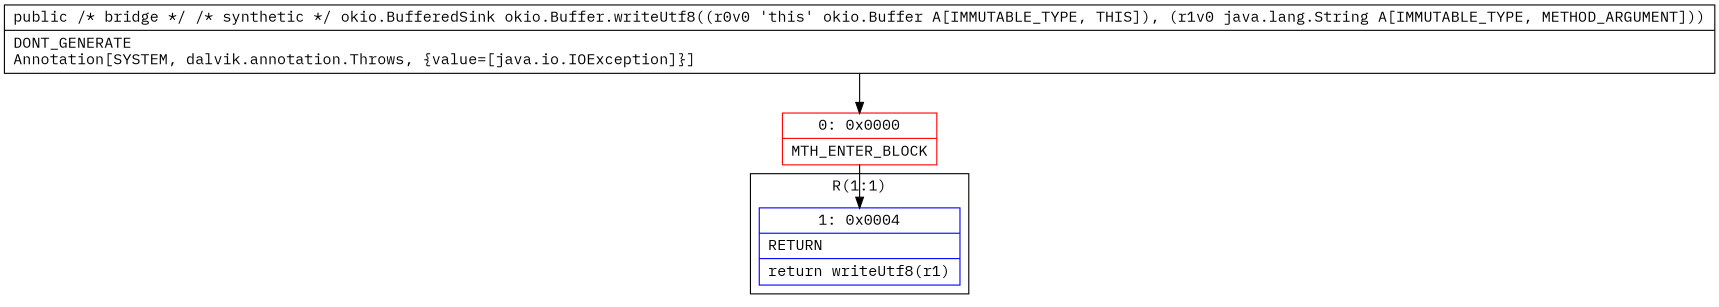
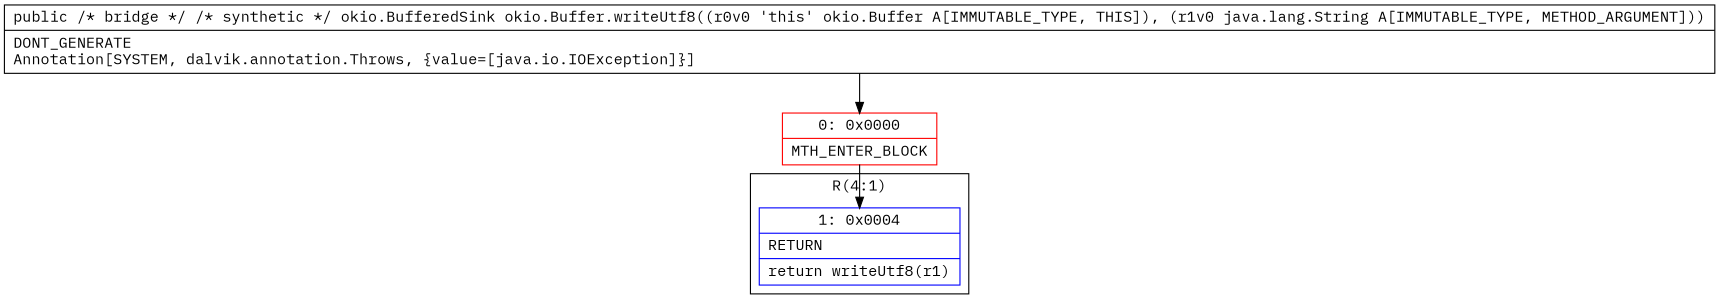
(860, 186) -> (860, 186)
